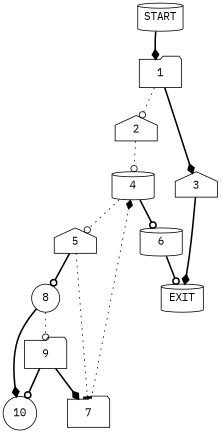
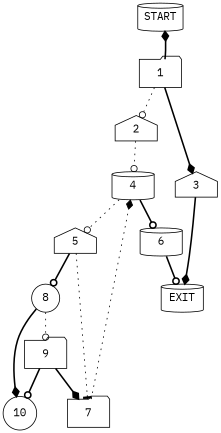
(155, 41) -> (166, 50)
